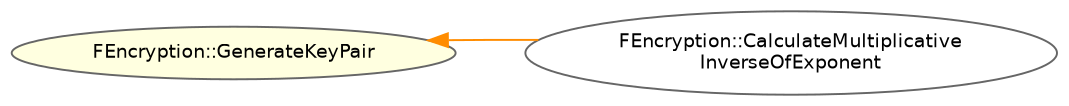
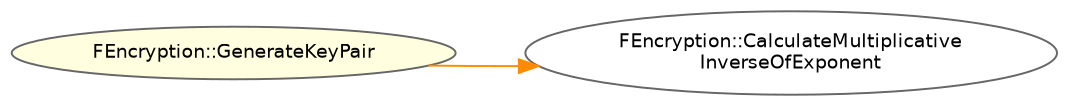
(493, 40) -> (473, 66)
